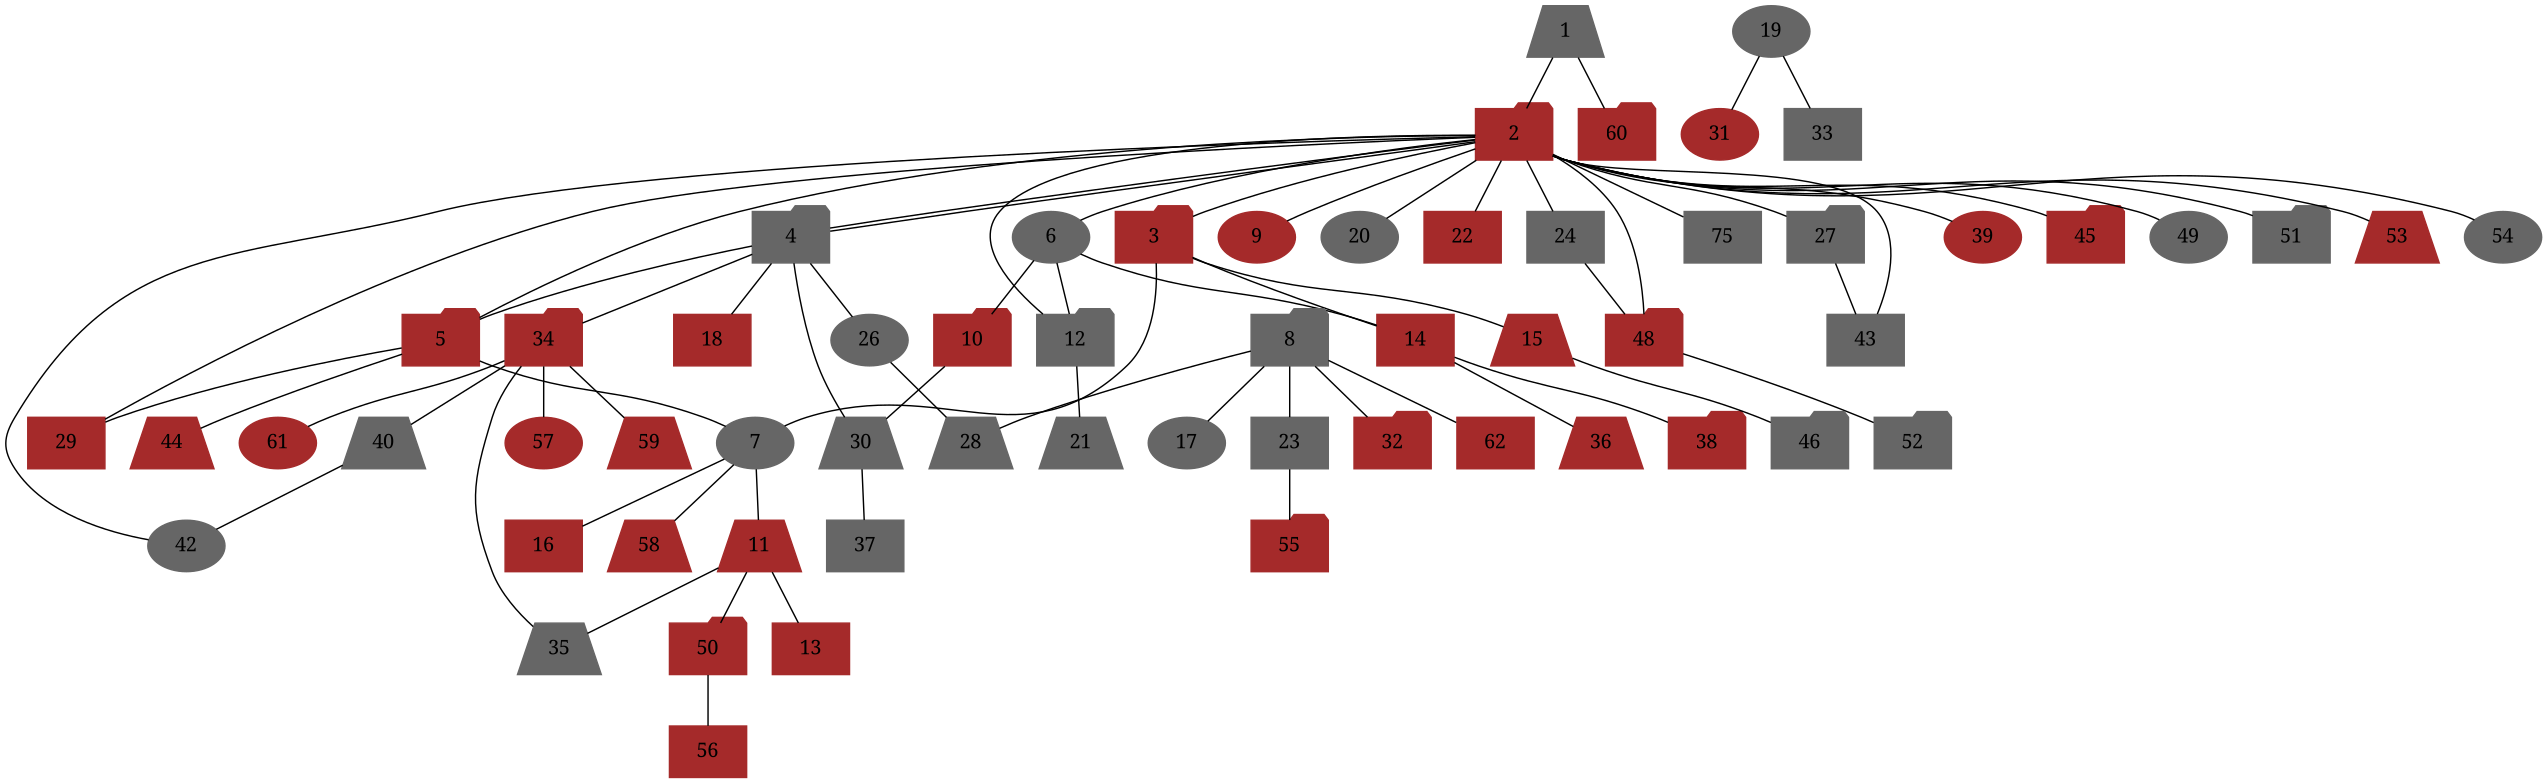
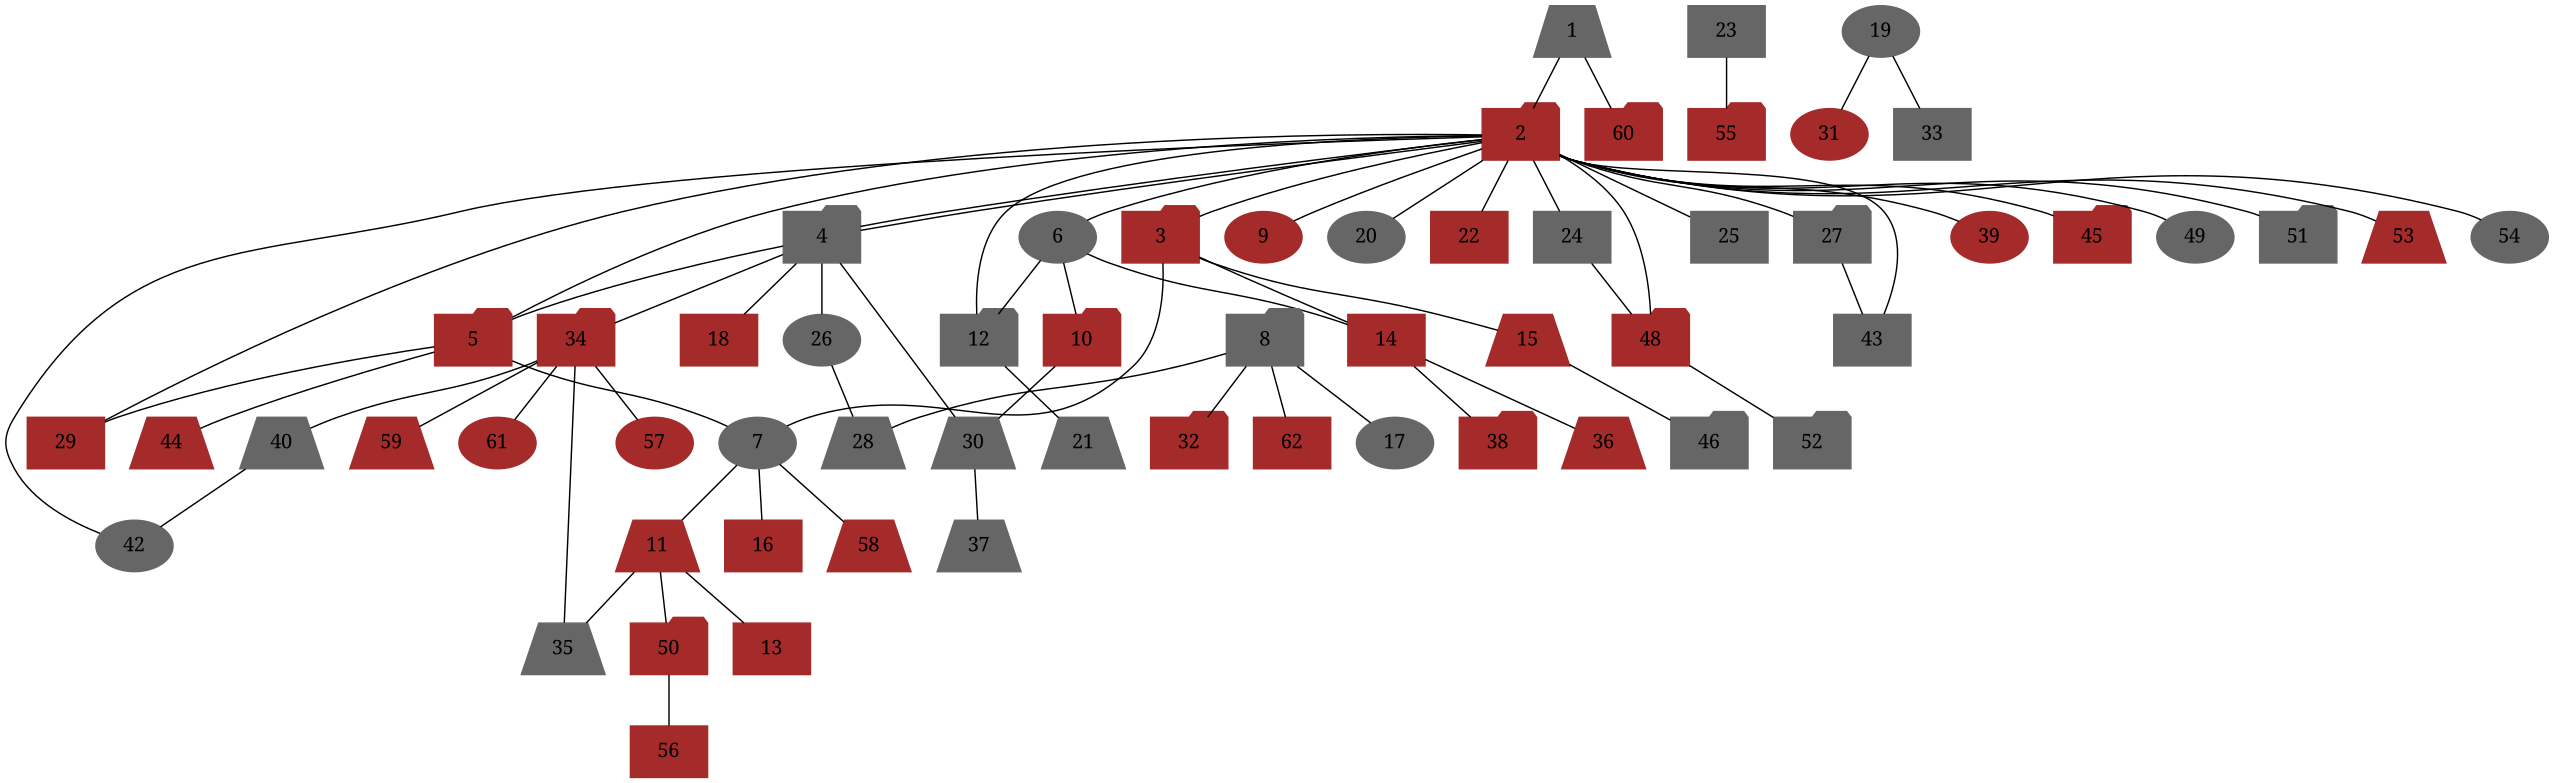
(1723, 237) -> (1729, 237)
(1290, 392) -> none
(865, 546) -> (979, 546)
